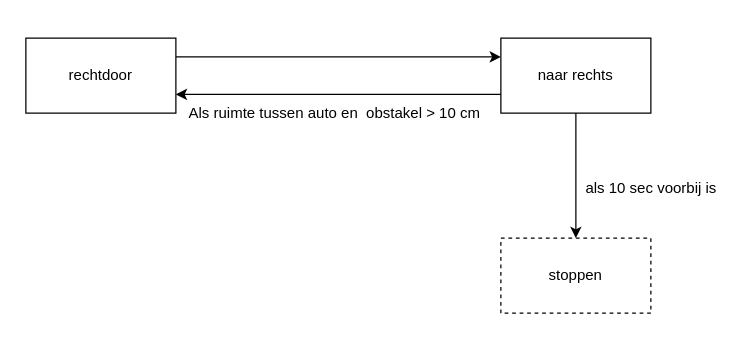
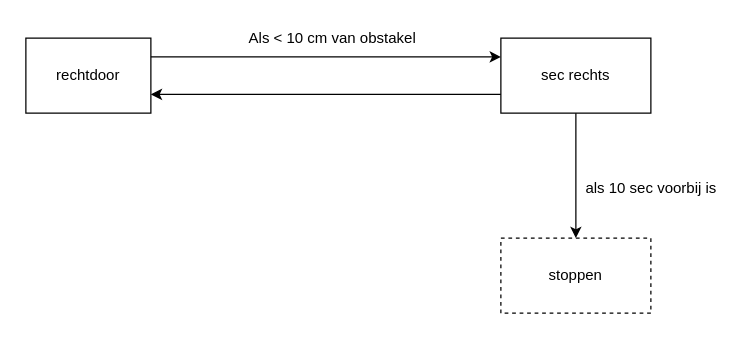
none -> (332, 38)
(101, 76) -> (88, 76)
(576, 76) -> (576, 76)
(332, 113) -> none
